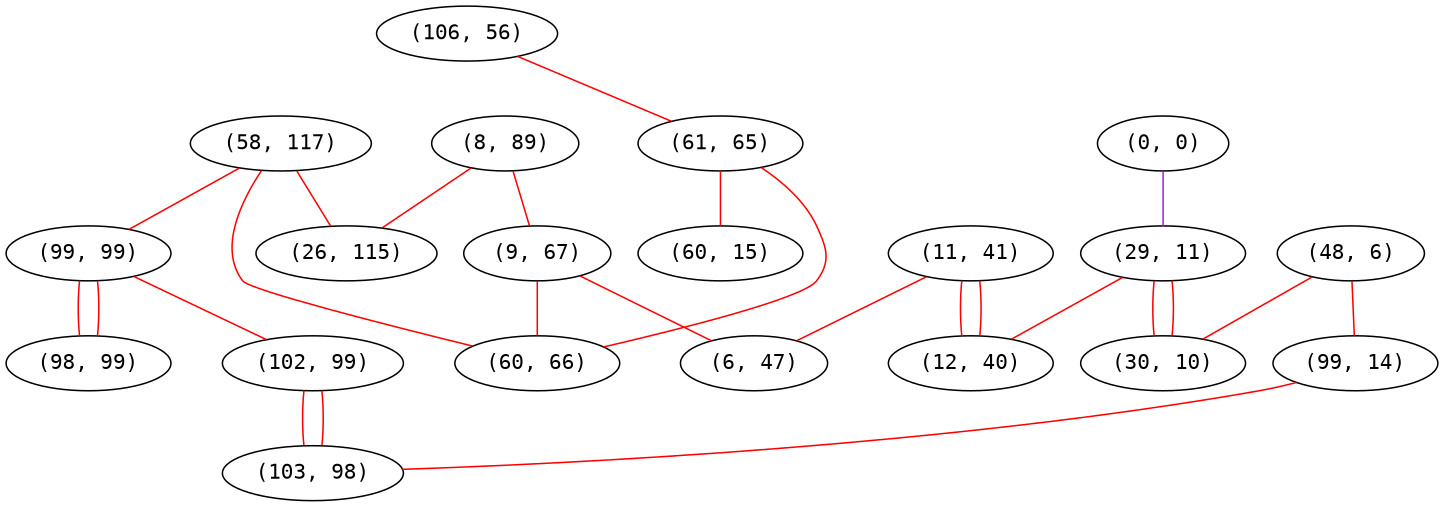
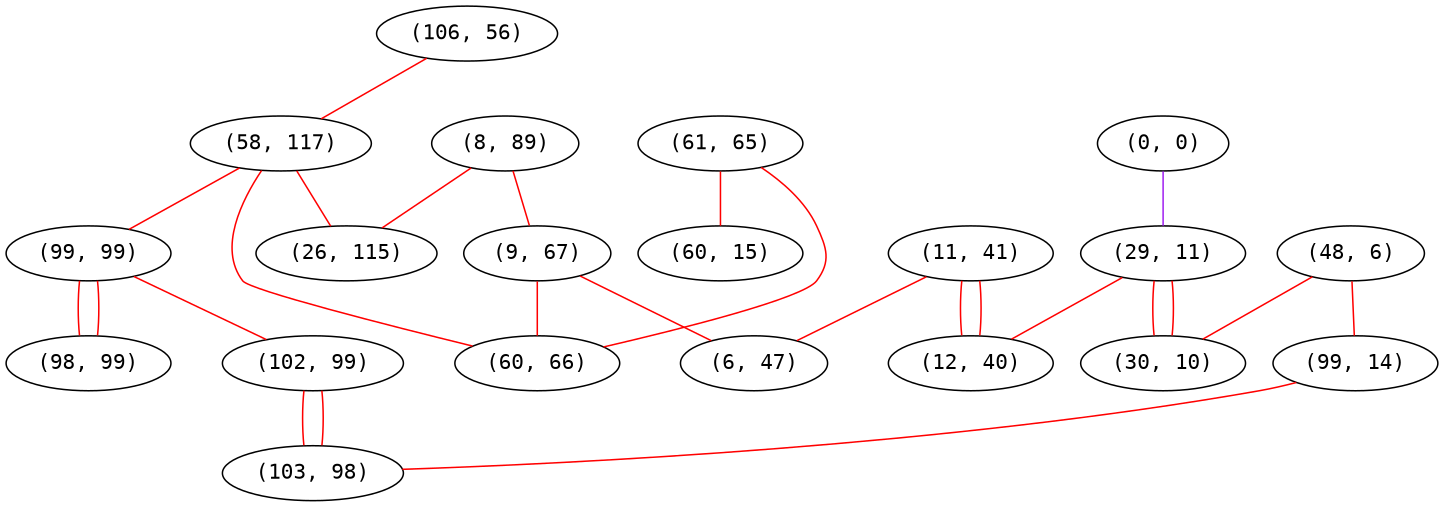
(595, 89) -> (374, 89)
